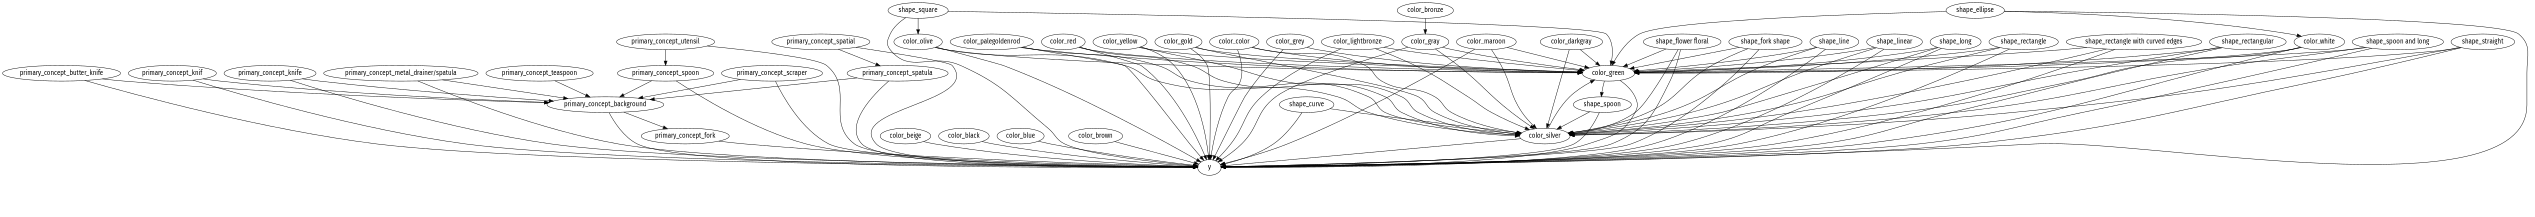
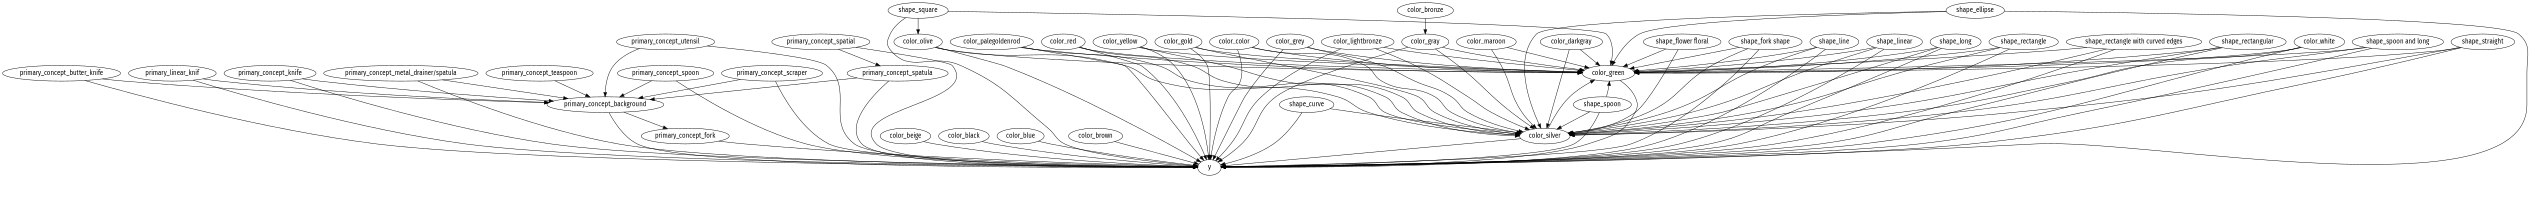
(2151, 18) -> (1693, 19)
(666, 55) -> (615, 64)
(172, 73) -> (172, 73)
none -> (1417, 82)
(1603, 87) -> (1608, 91)
(1347, 117) -> none
(1606, 145) -> none
